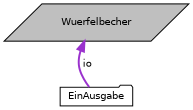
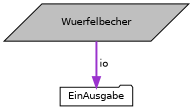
(80, 70) -> (96, 59)
